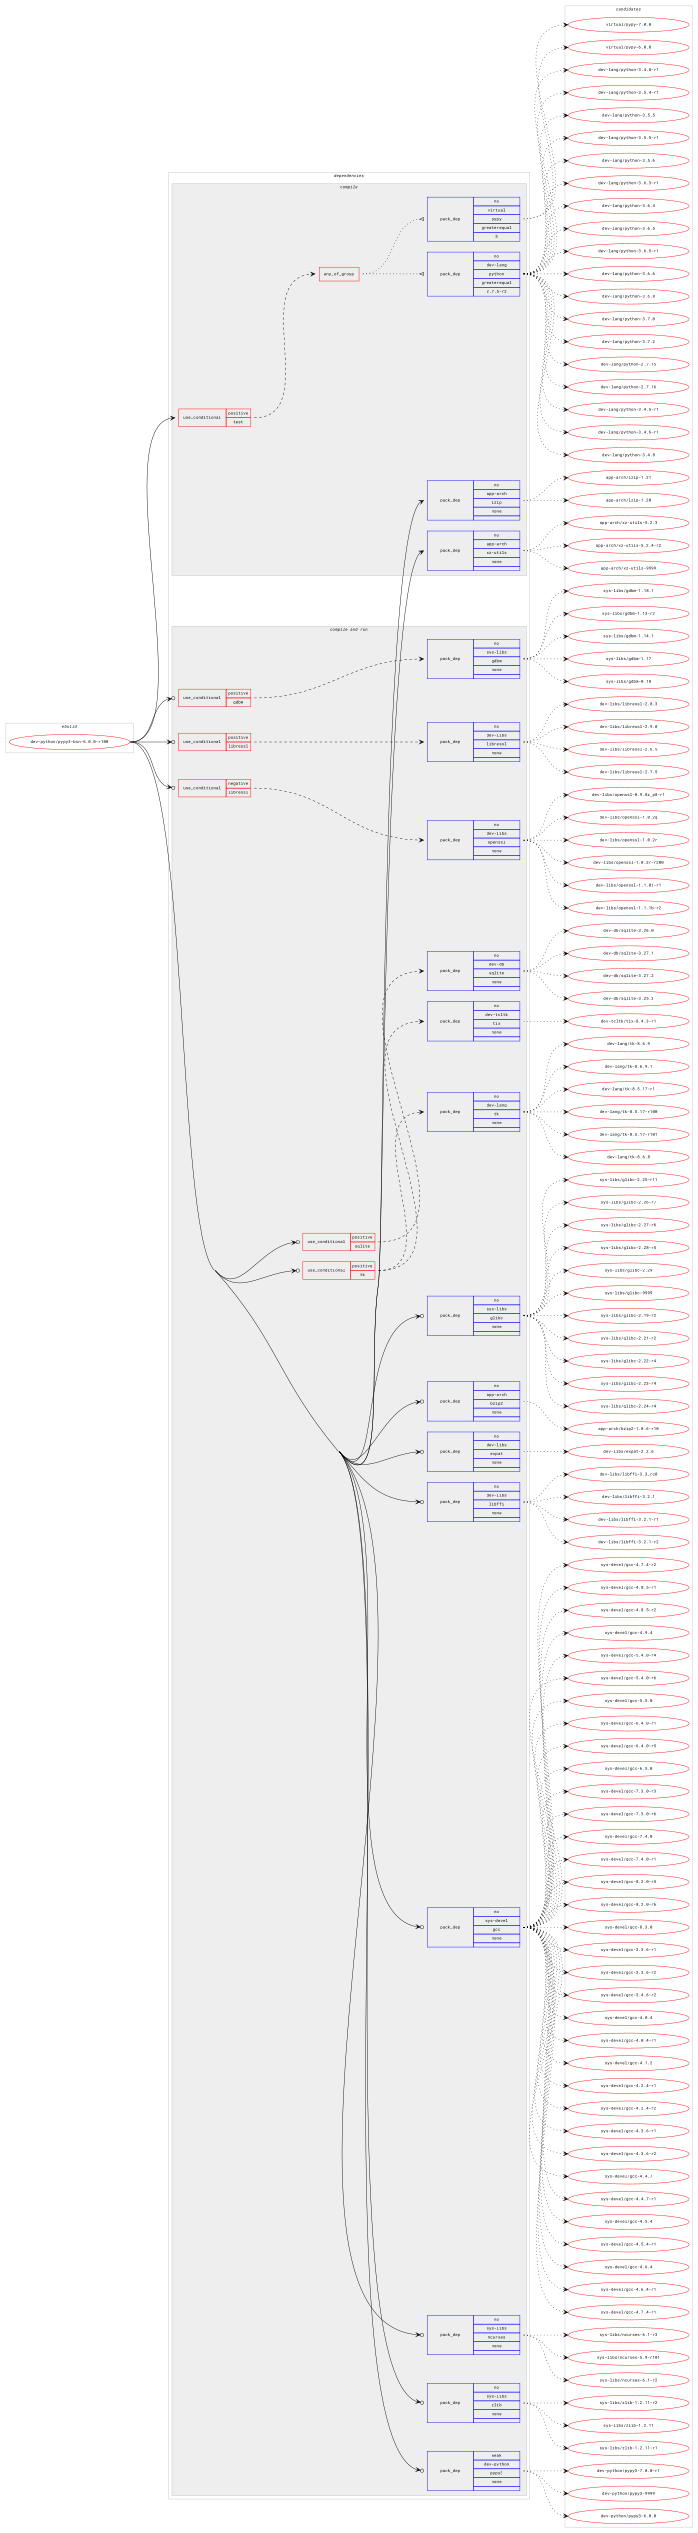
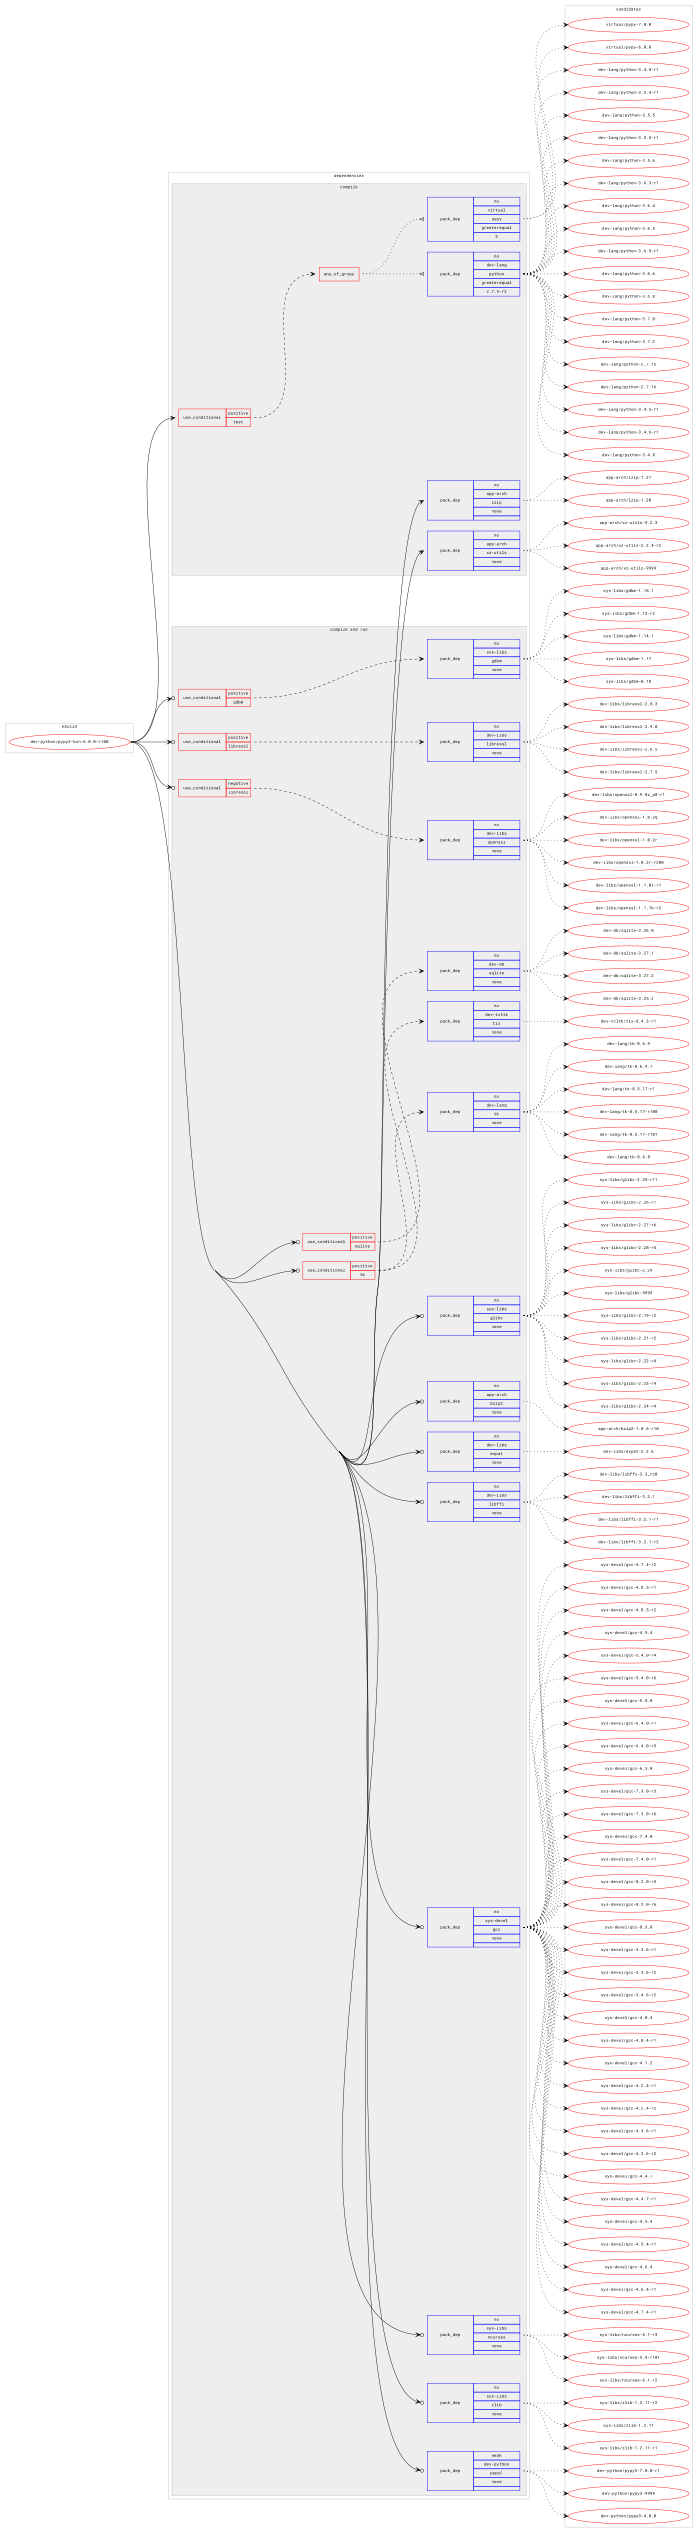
(629, 2516) -> (629, 2516)
